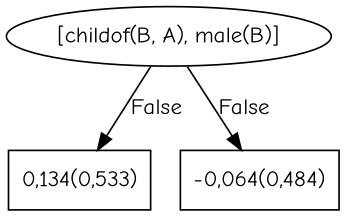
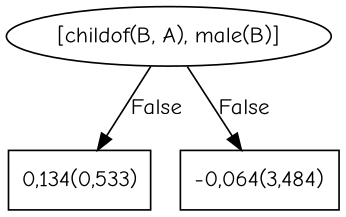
(260, 180) -> (260, 180)
